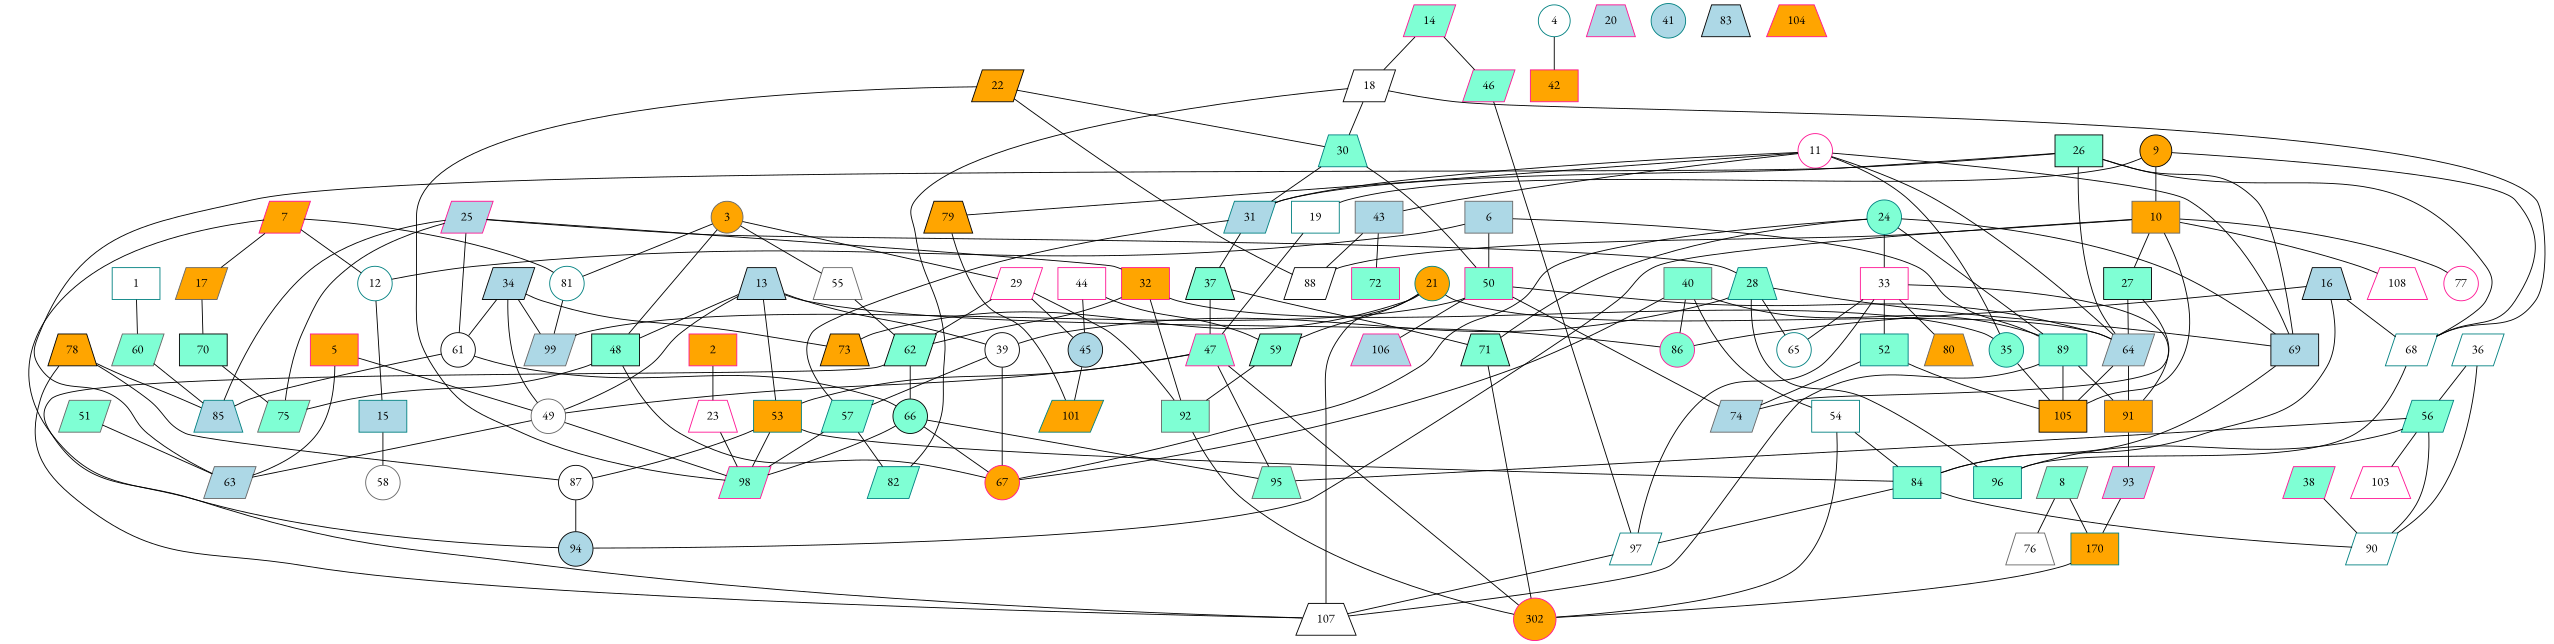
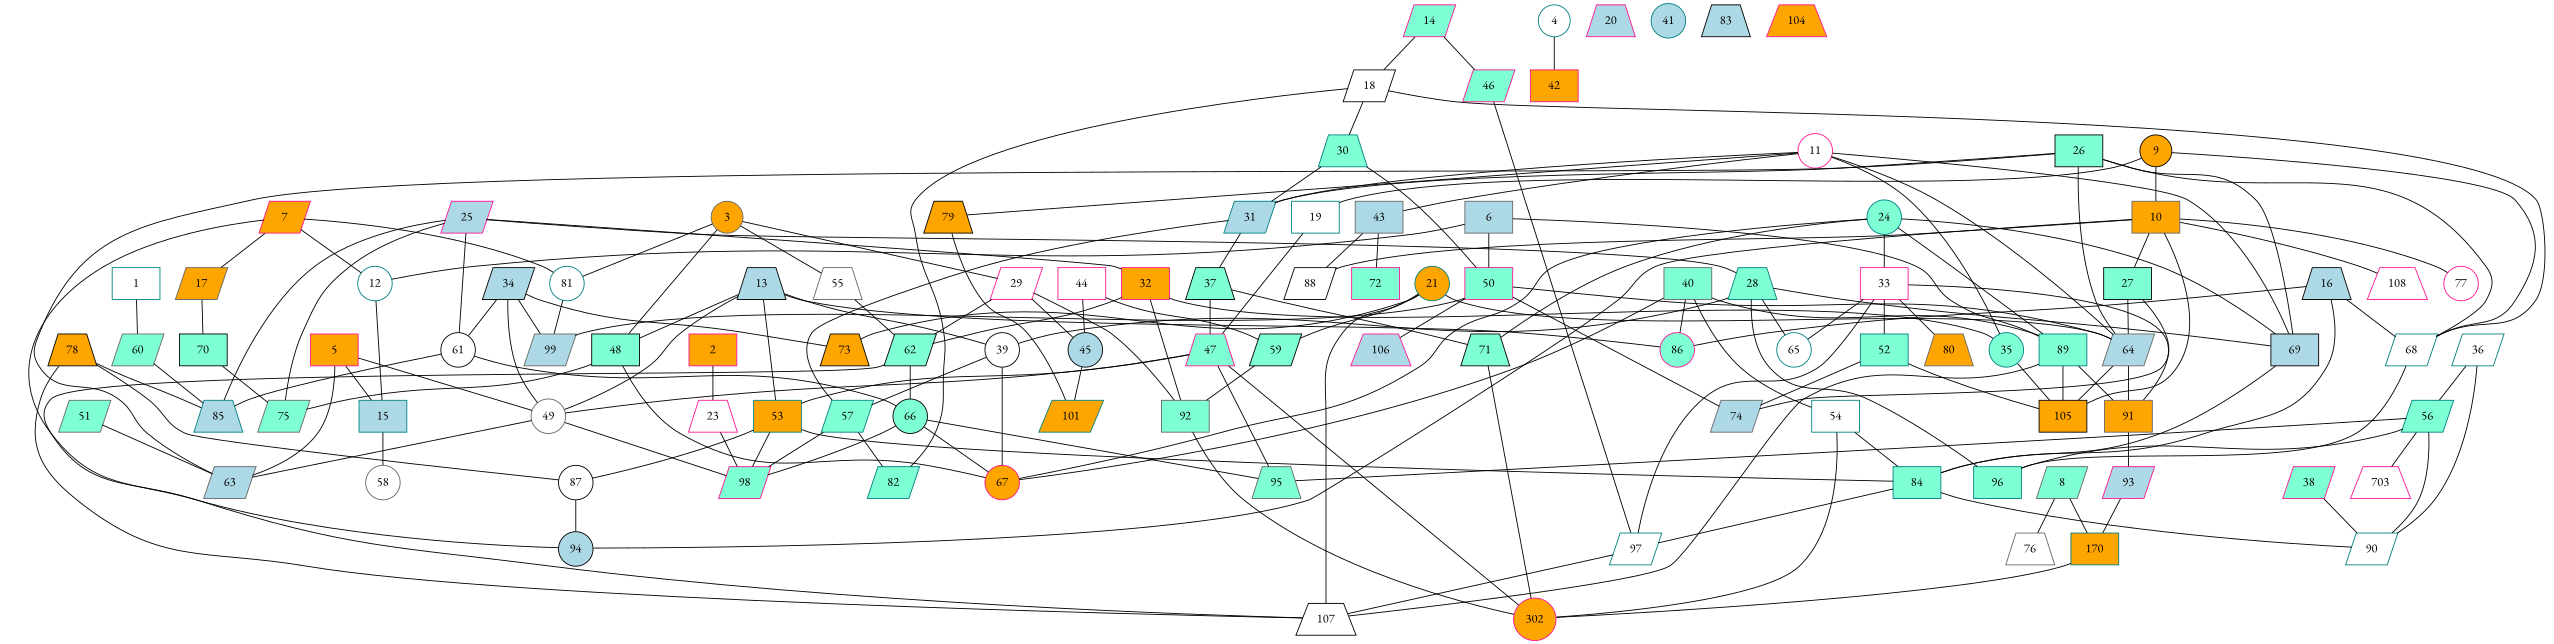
(998, 86) -> none
none -> (359, 383)
(2381, 483) -> (2381, 483)
